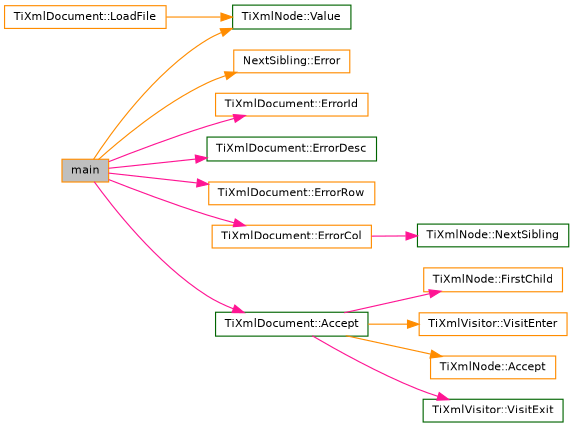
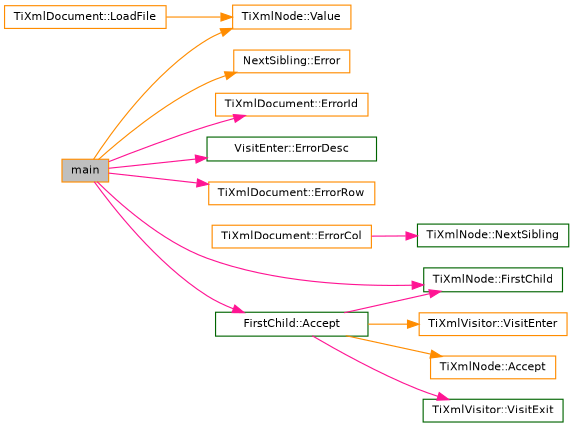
(292, 17) -> (292, 17)
(292, 149) -> (292, 149)
(171, 203) -> (242, 269)
(493, 280) -> (493, 280)
(292, 324) -> (292, 324)
